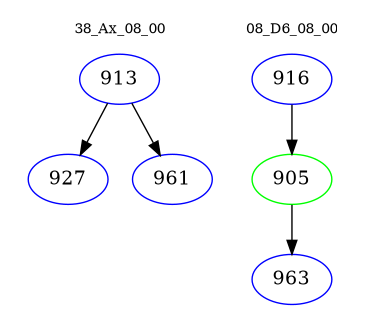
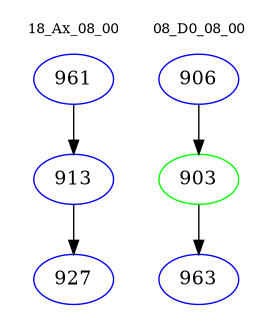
(120, 30) -> (74, 30)
(293, 30) -> (200, 30)
(292, 79) -> (199, 79)
(143, 123) -> (74, 122)
(292, 179) -> (199, 179)
